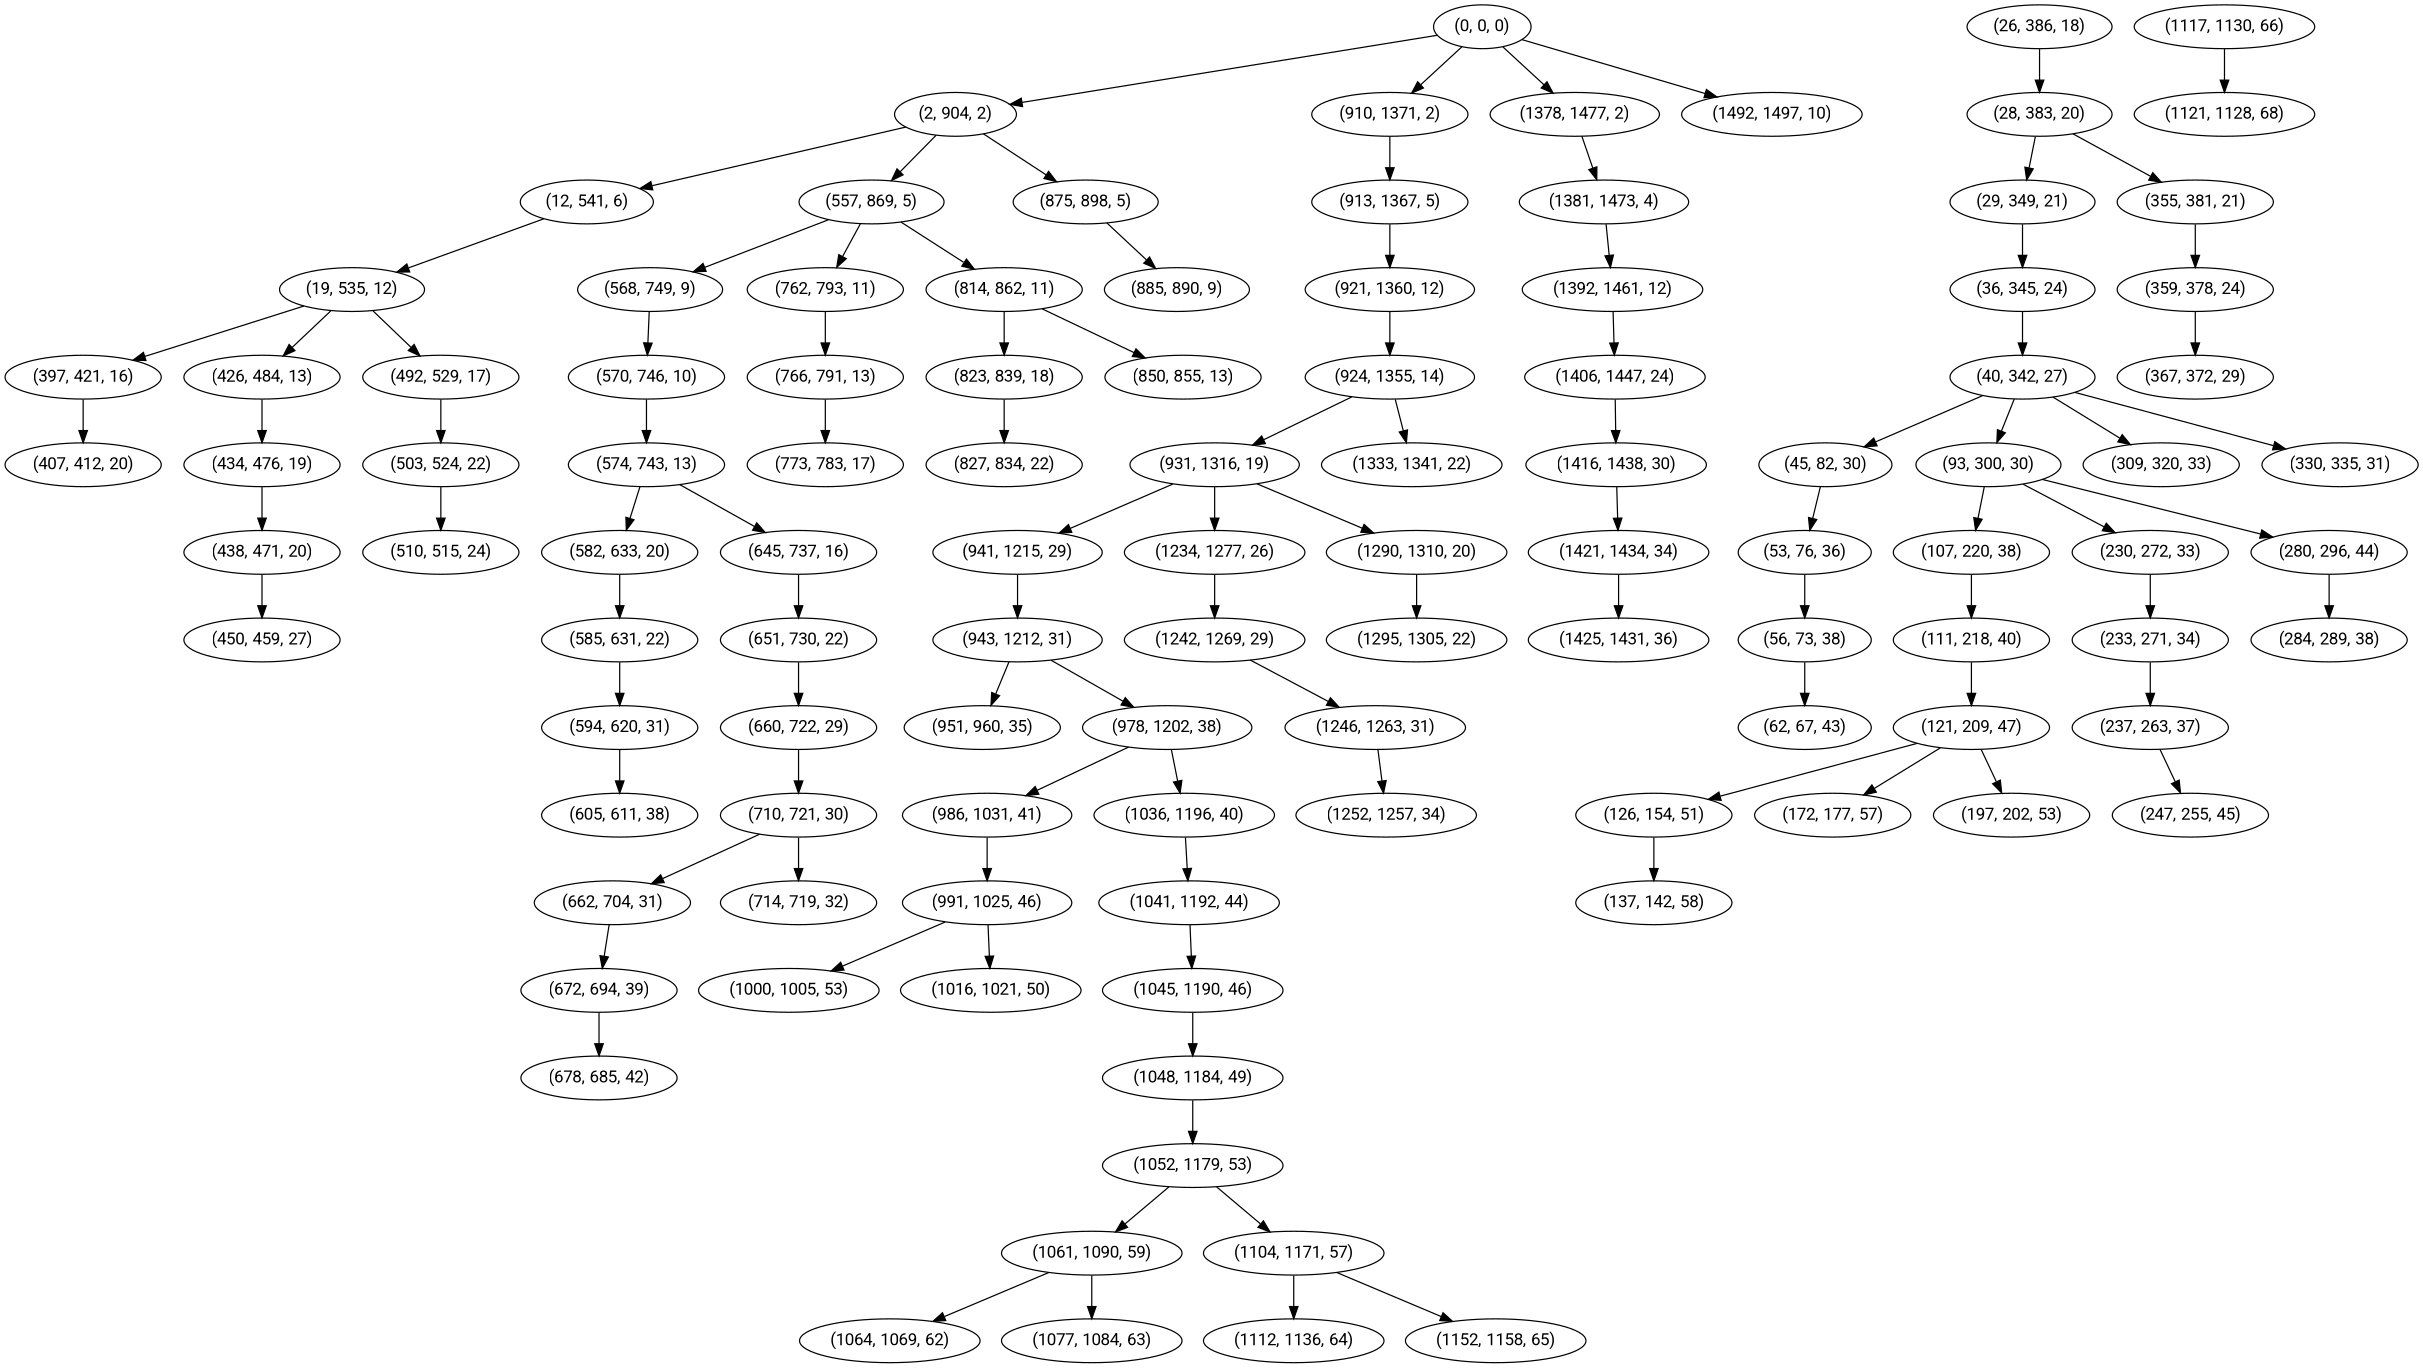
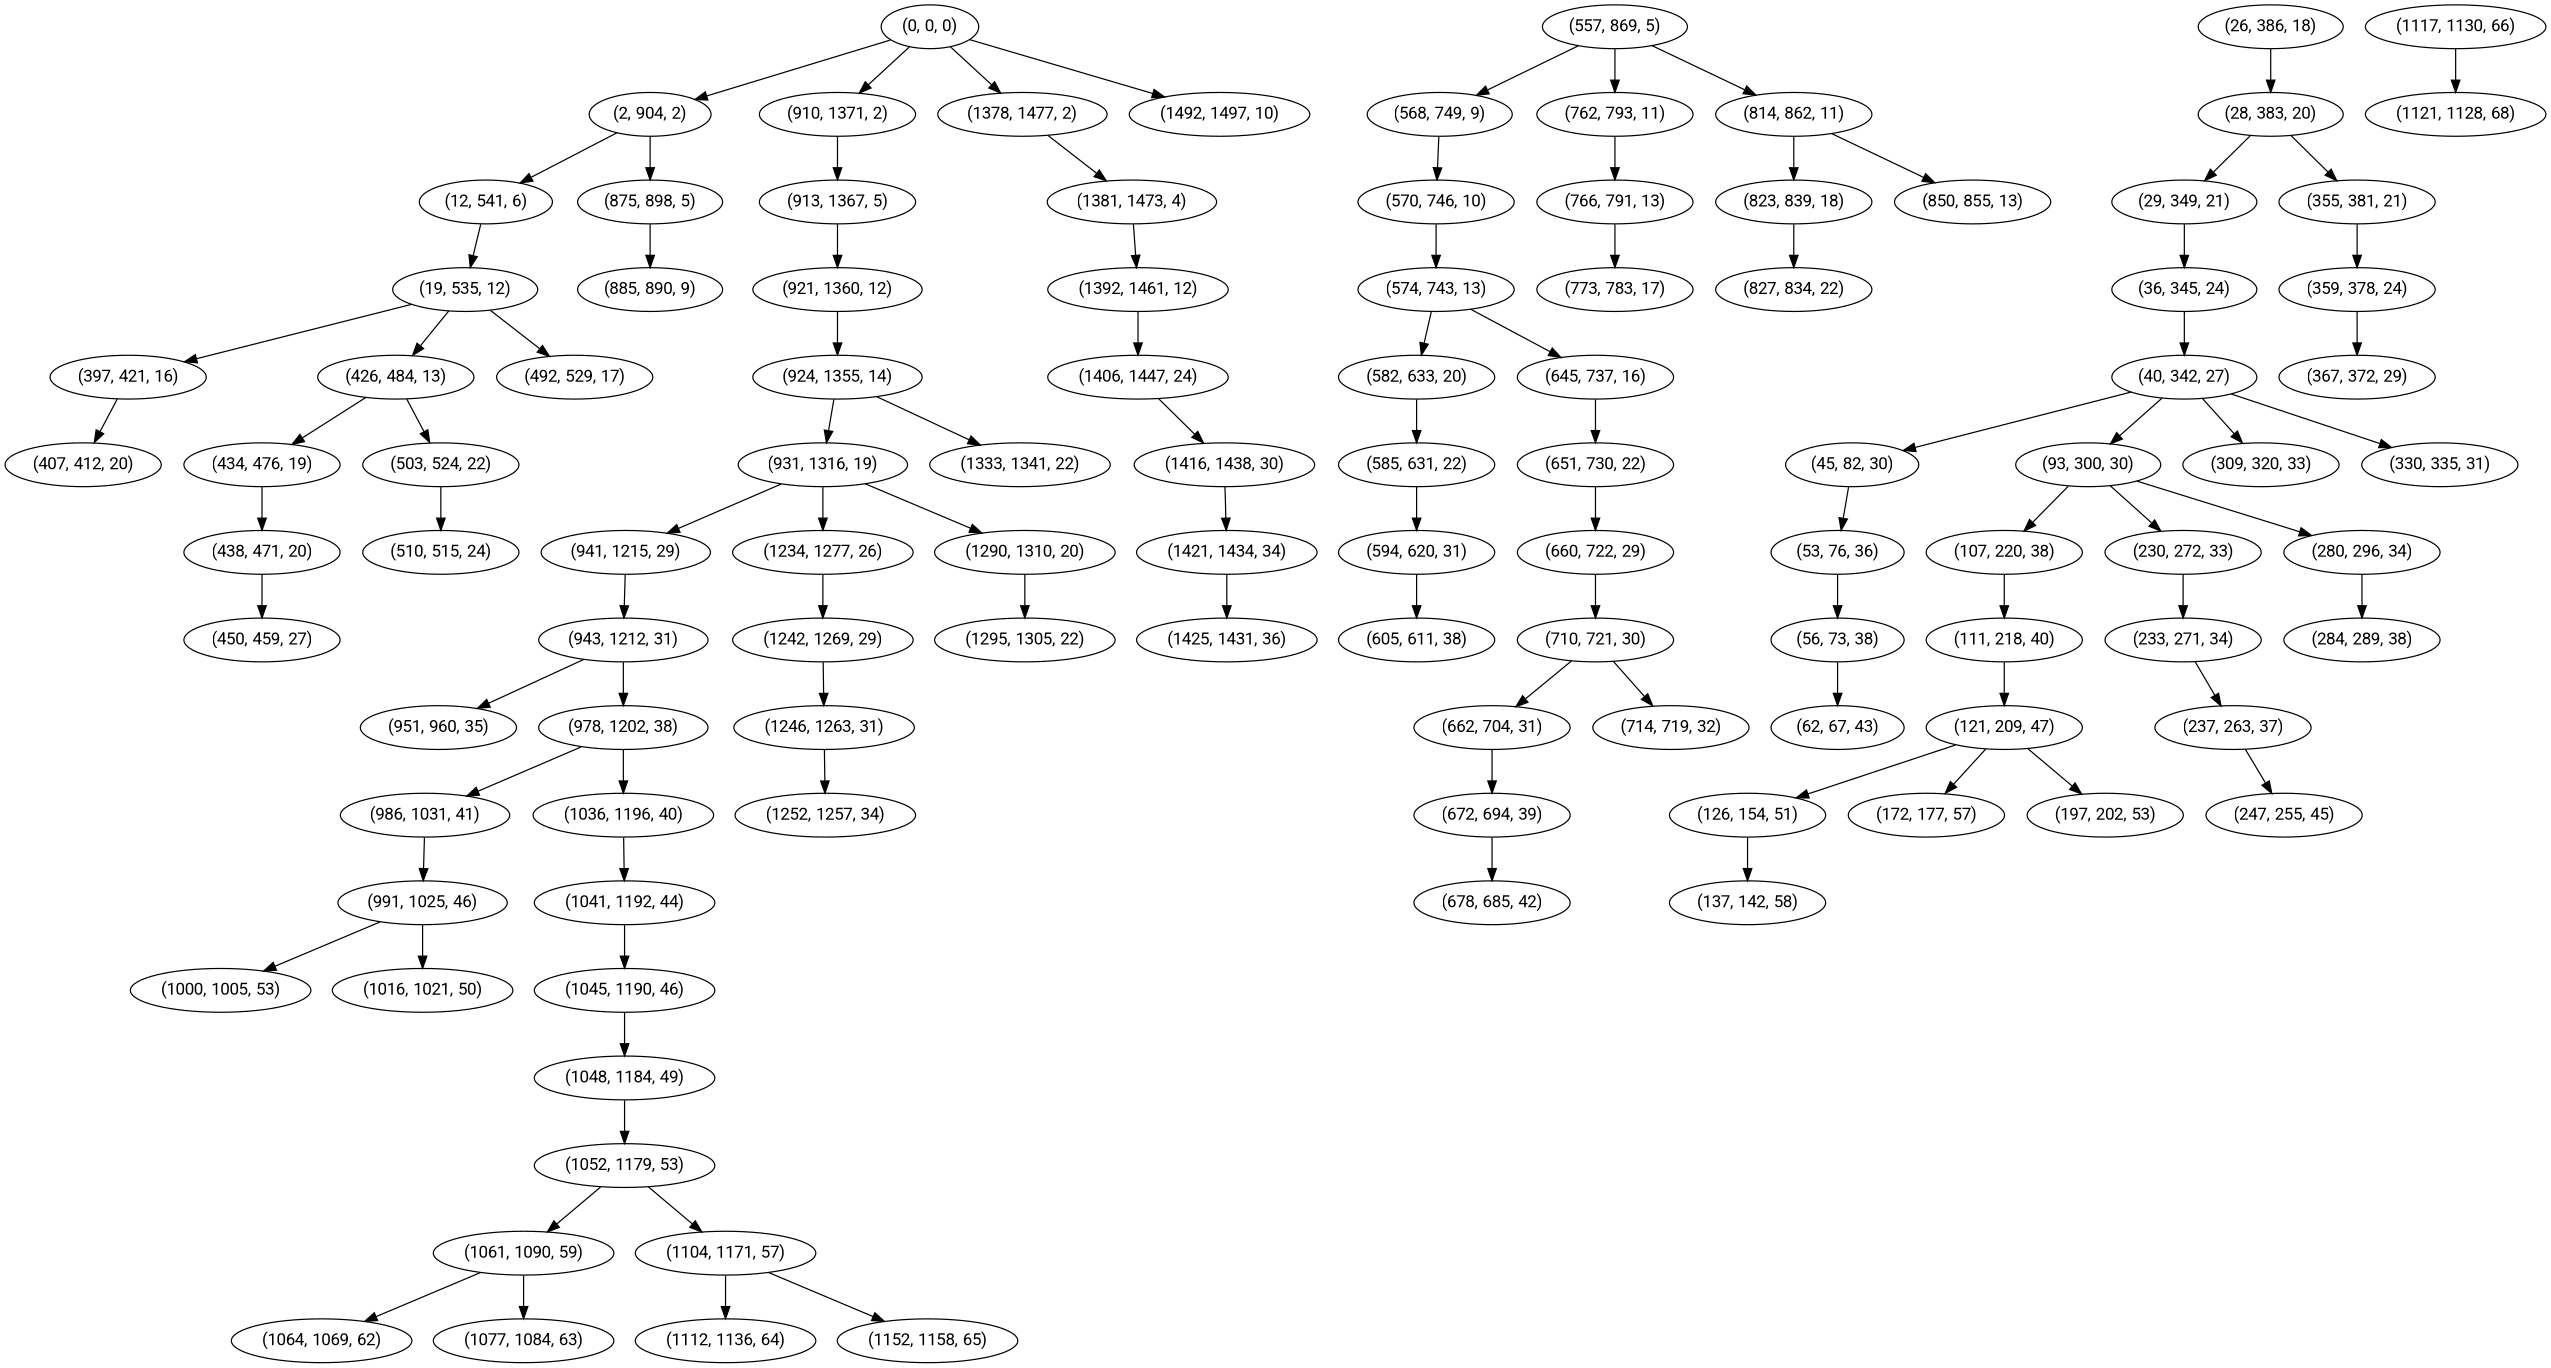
(918, 154) -> none
(441, 415) -> (415, 415)
(2329, 552) -> (2362, 552)
